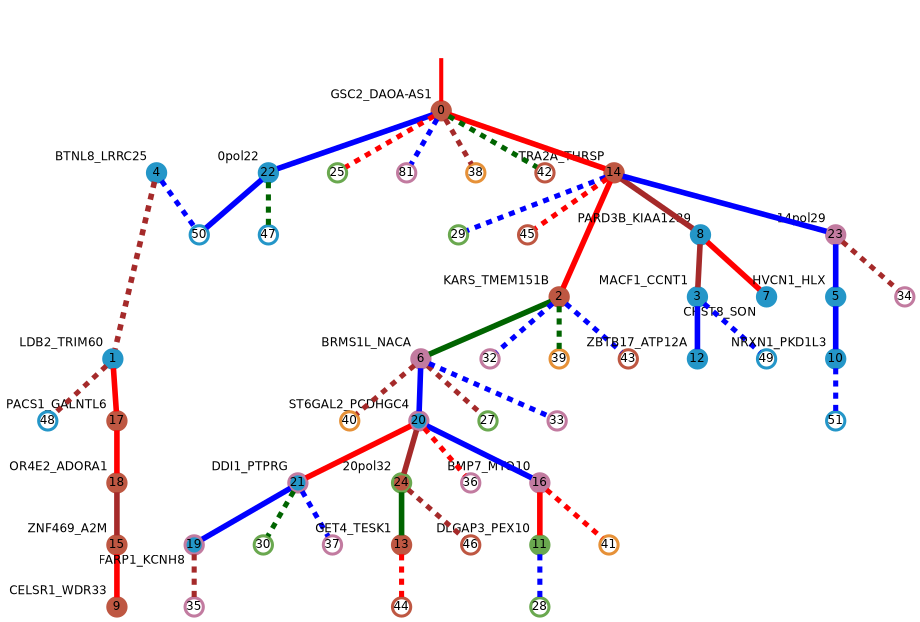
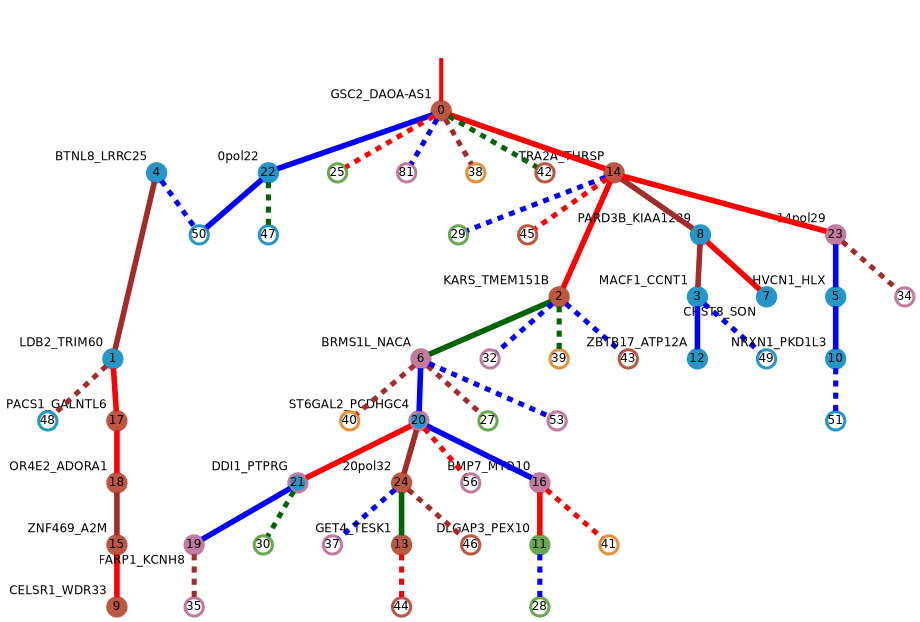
(725, 204) -> (725, 204)
(135, 265) -> (135, 265)
(557, 421) -> (557, 421)
(402, 483) -> (402, 483)
(471, 483) -> (471, 483)
(315, 514) -> (367, 514)
(194, 545) -> (194, 545)
